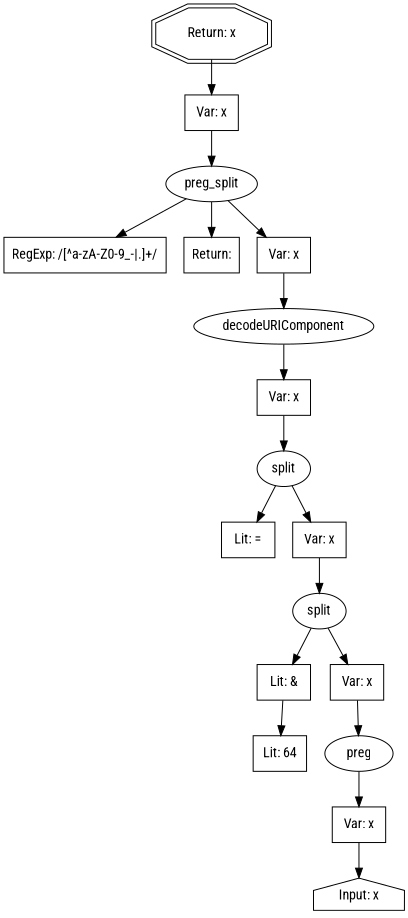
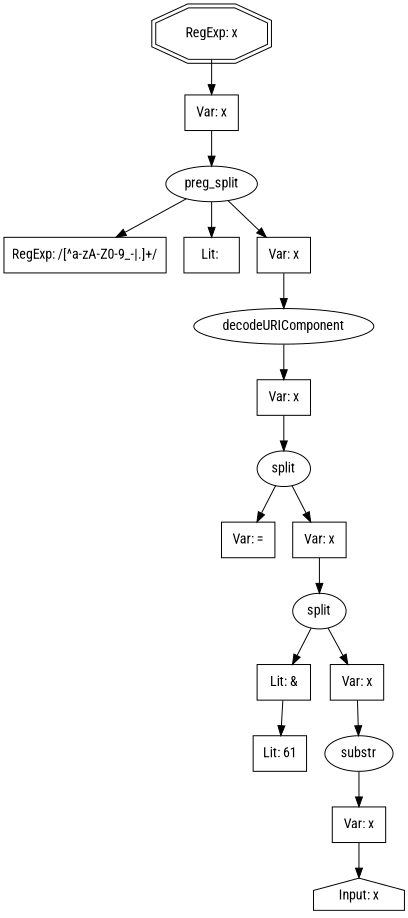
(212, 34) -> (212, 34)
(212, 255) -> (212, 255)
(248, 540) -> (248, 540)
(280, 754) -> (280, 754)
(359, 754) -> (359, 754)
